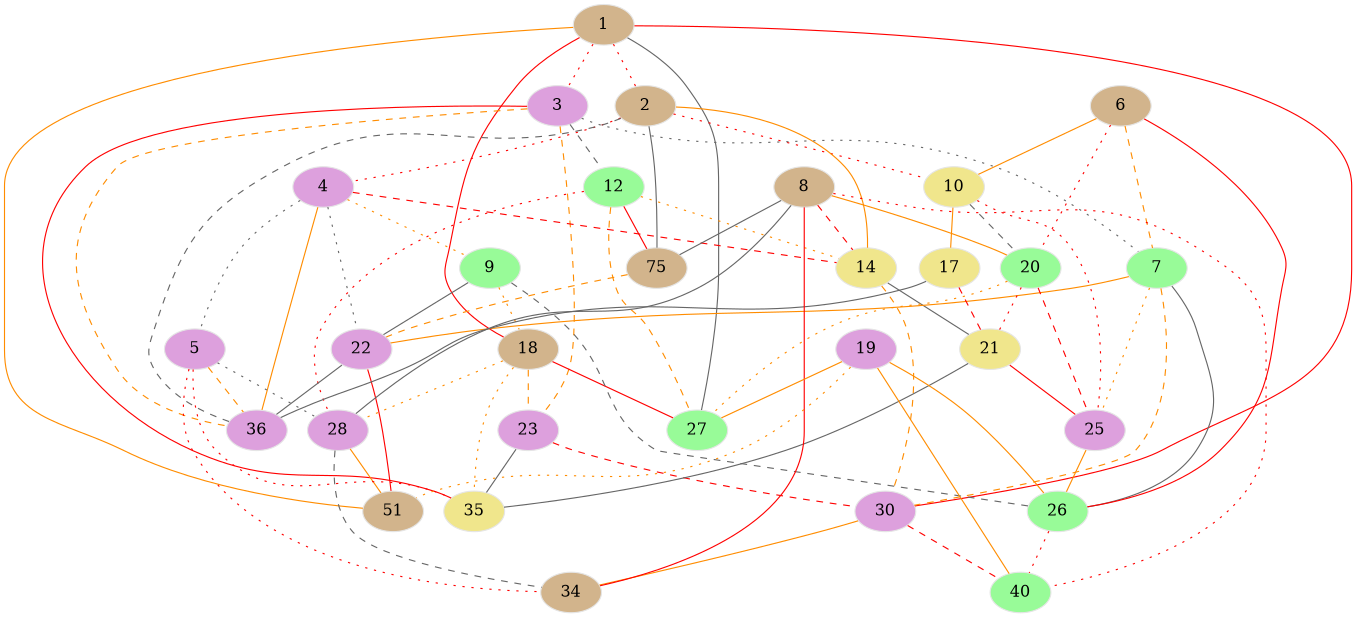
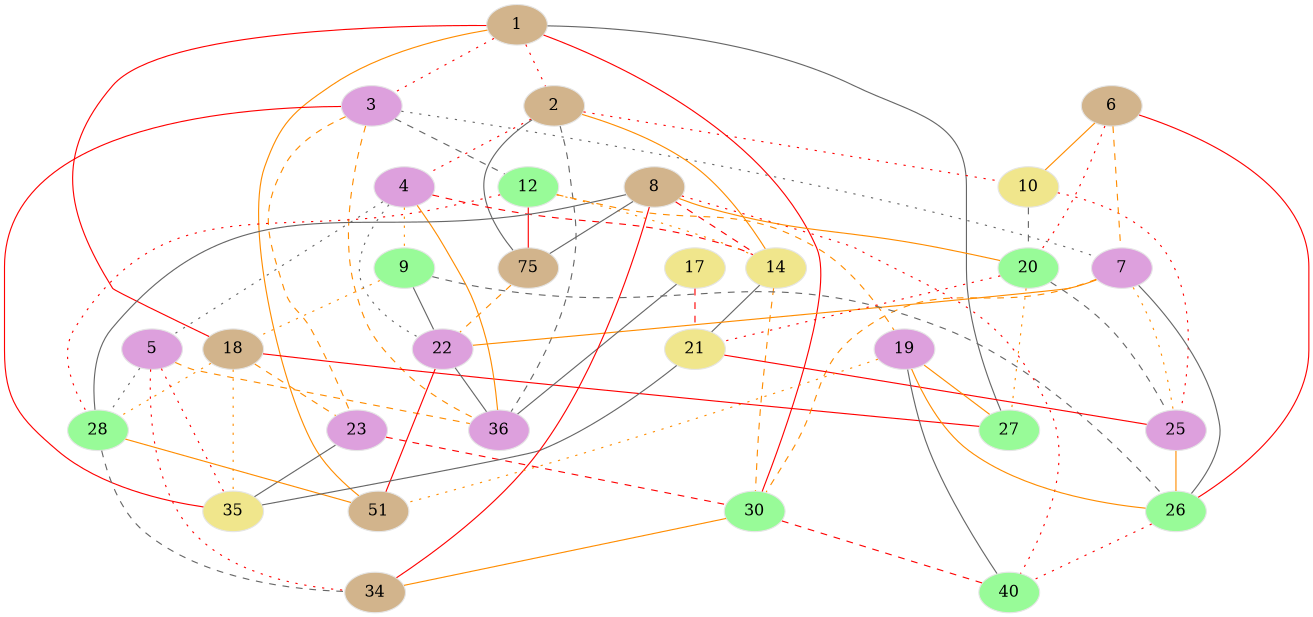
(952, 226) -> none
(1157, 268) -> (1122, 268)
(623, 301) -> (717, 217)
(1063, 349) -> (1118, 338)
(338, 430) -> (98, 430)
(943, 471) -> (941, 476)
(885, 511) -> (755, 511)
